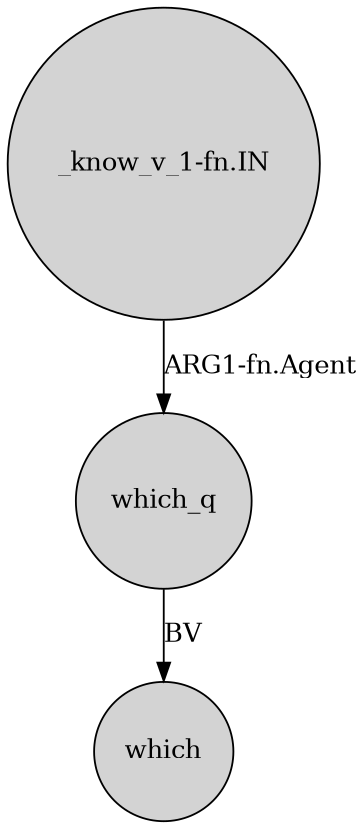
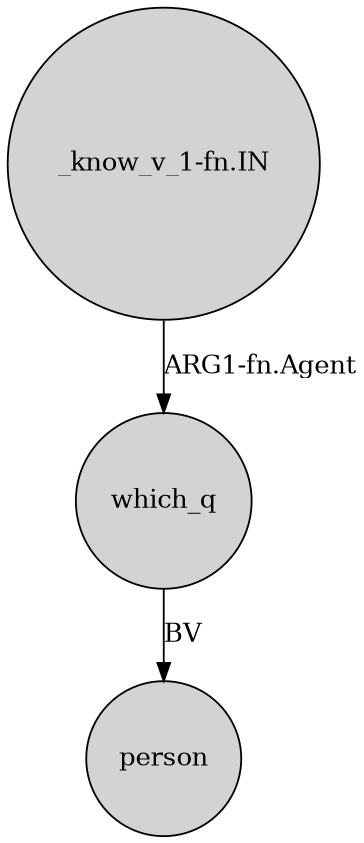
(164, 752) -> (164, 759)
